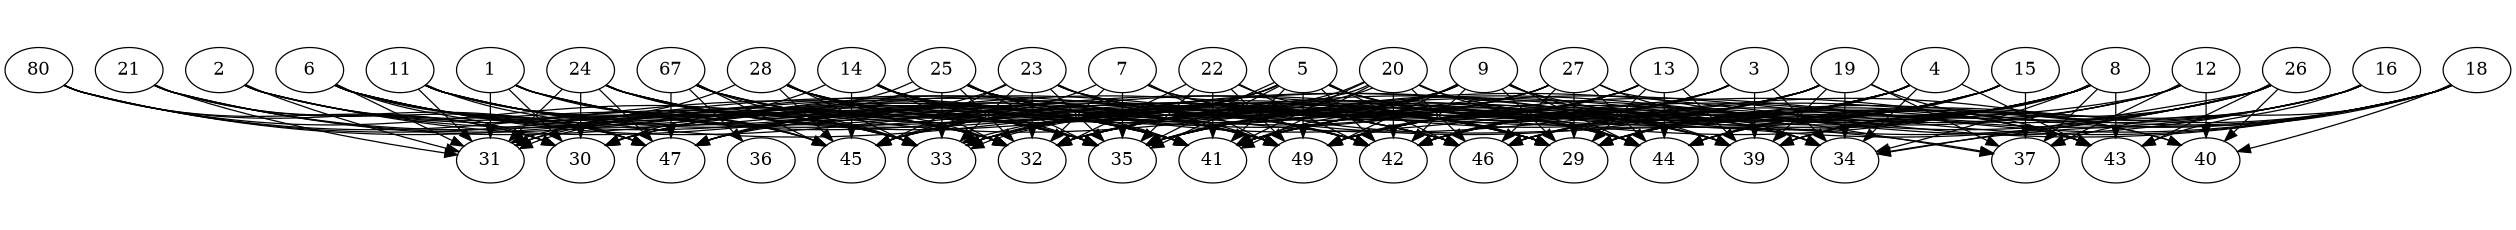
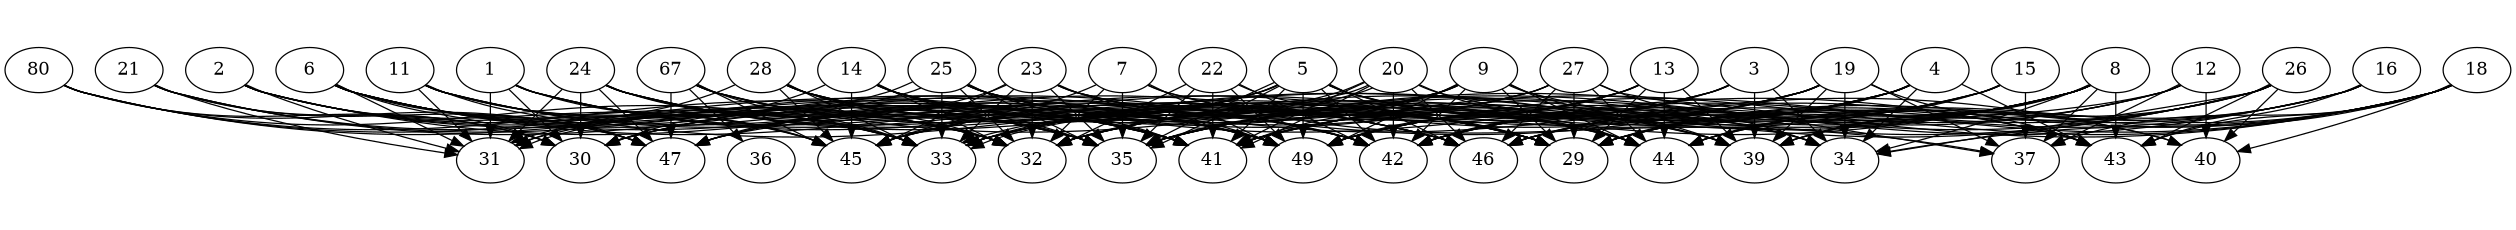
(1310, 115) -> none
none -> (2303, 115)
(755, 116) -> (665, 116)
(1671, 116) -> none
